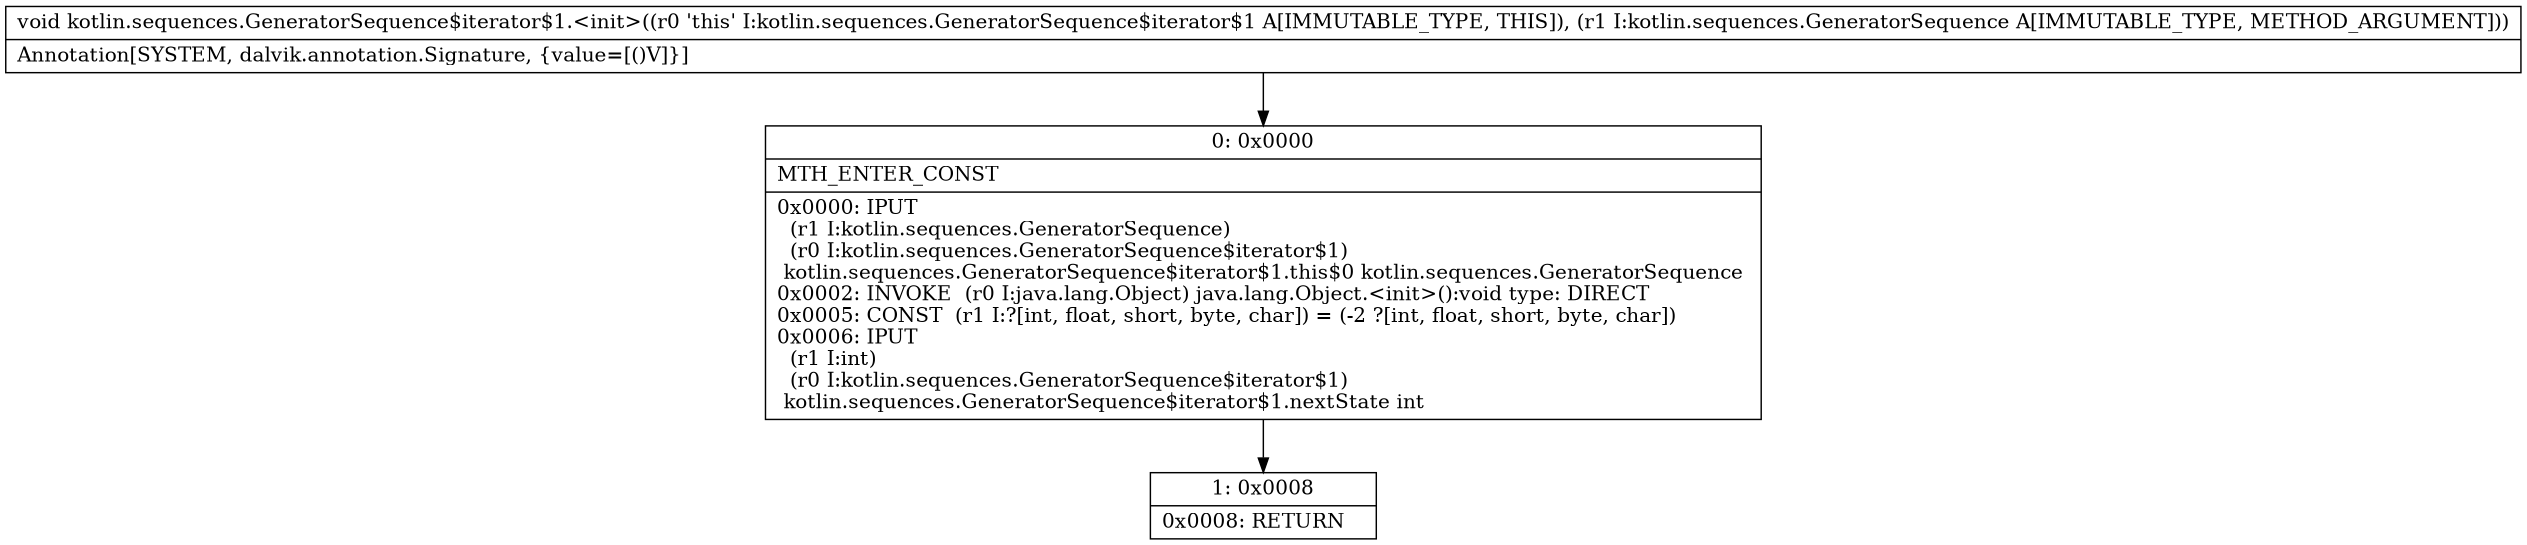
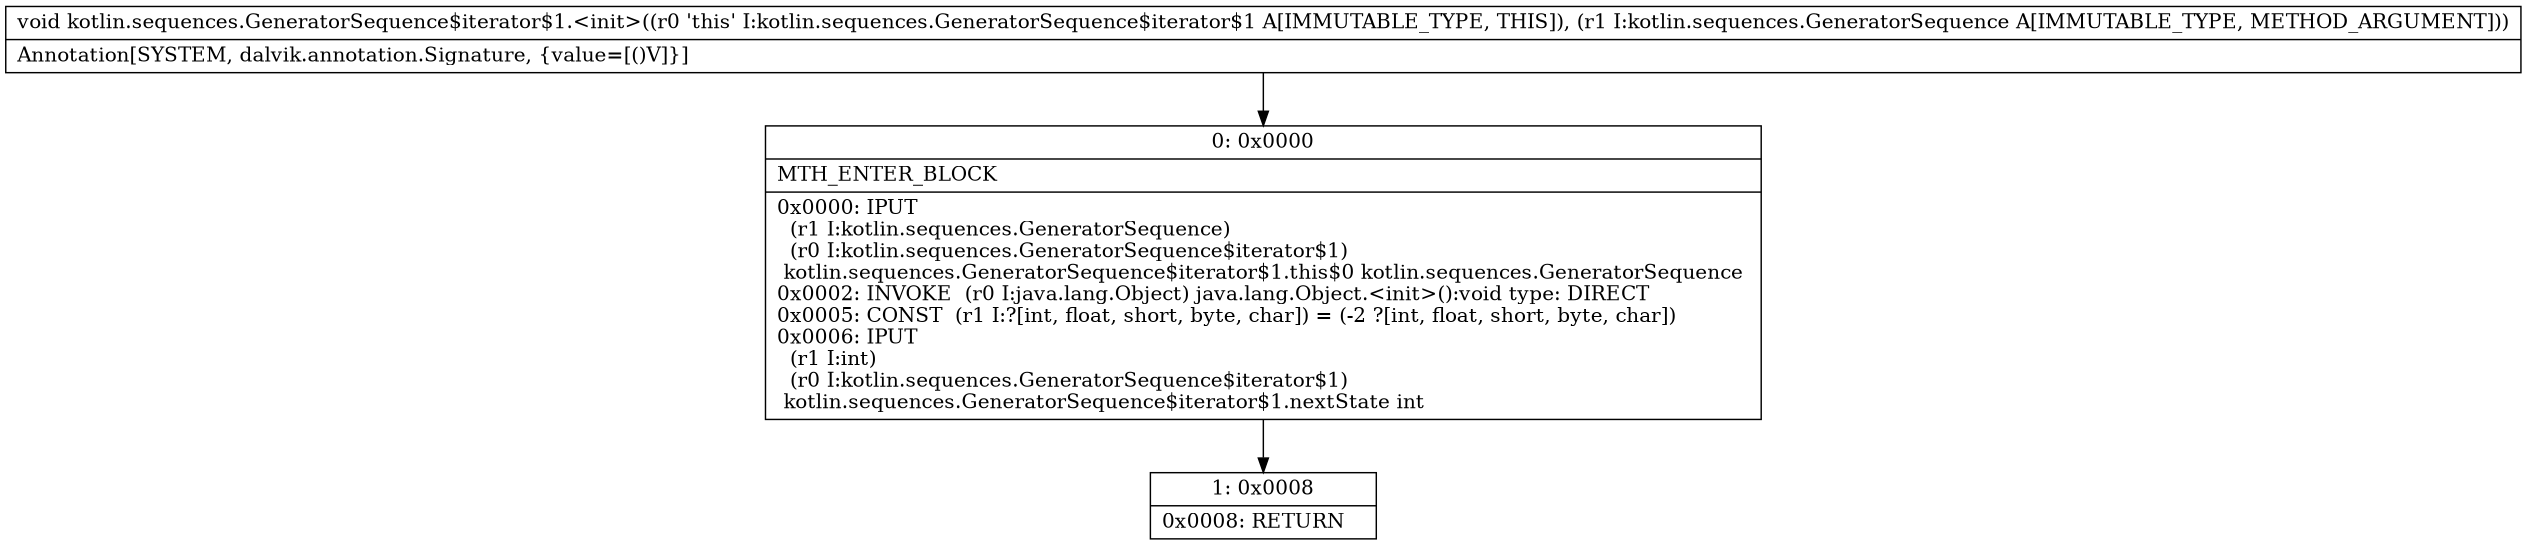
(888, 175) -> (888, 175)
